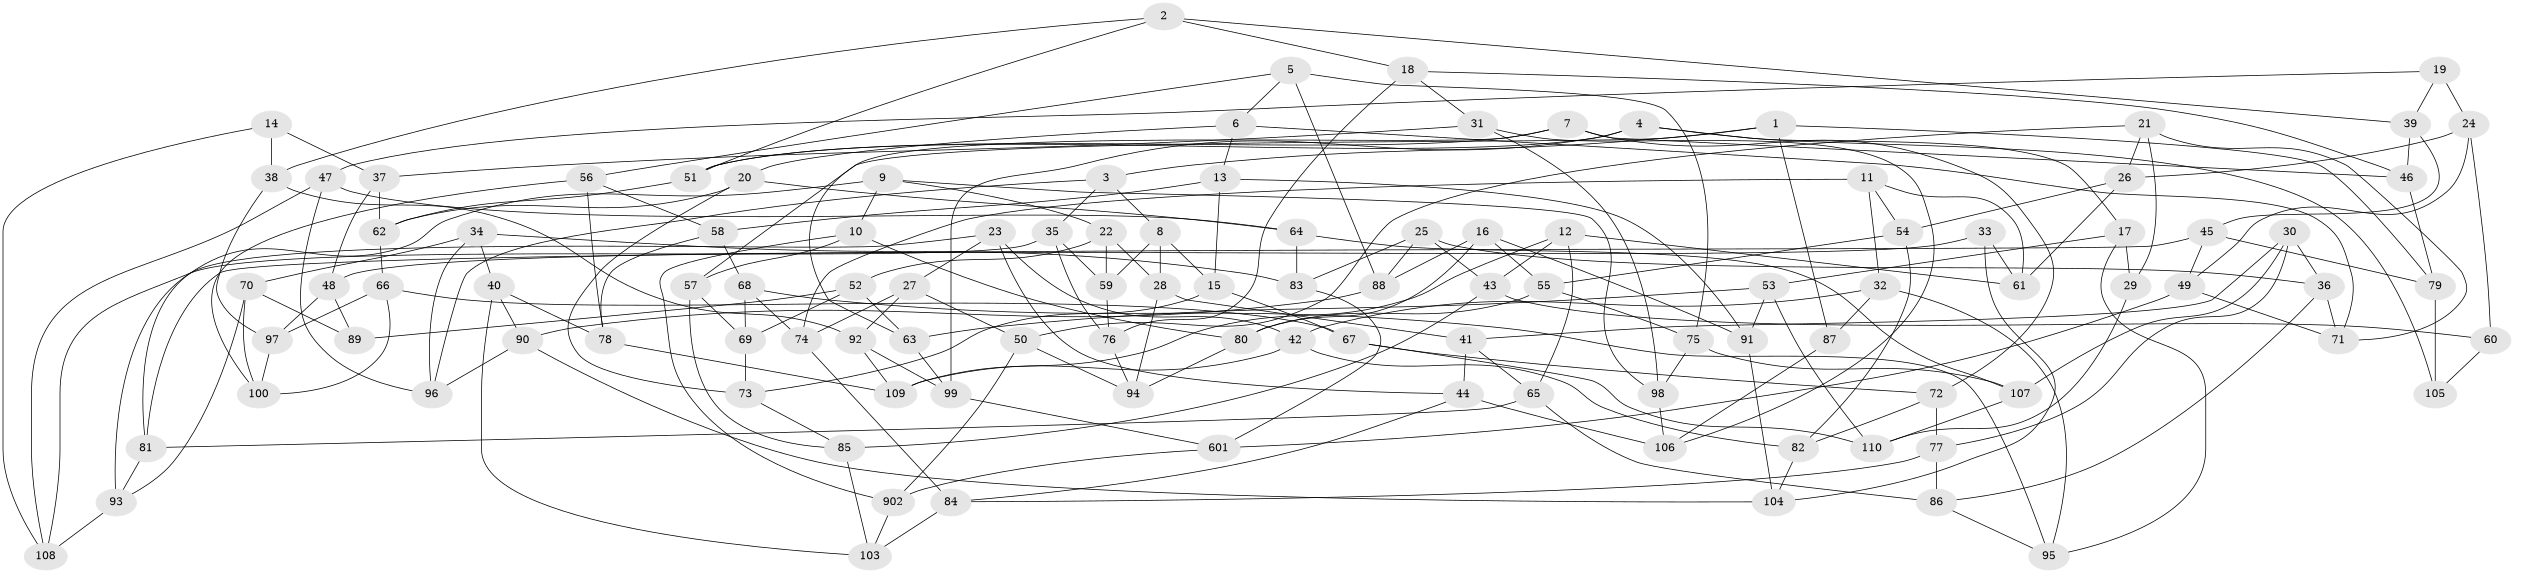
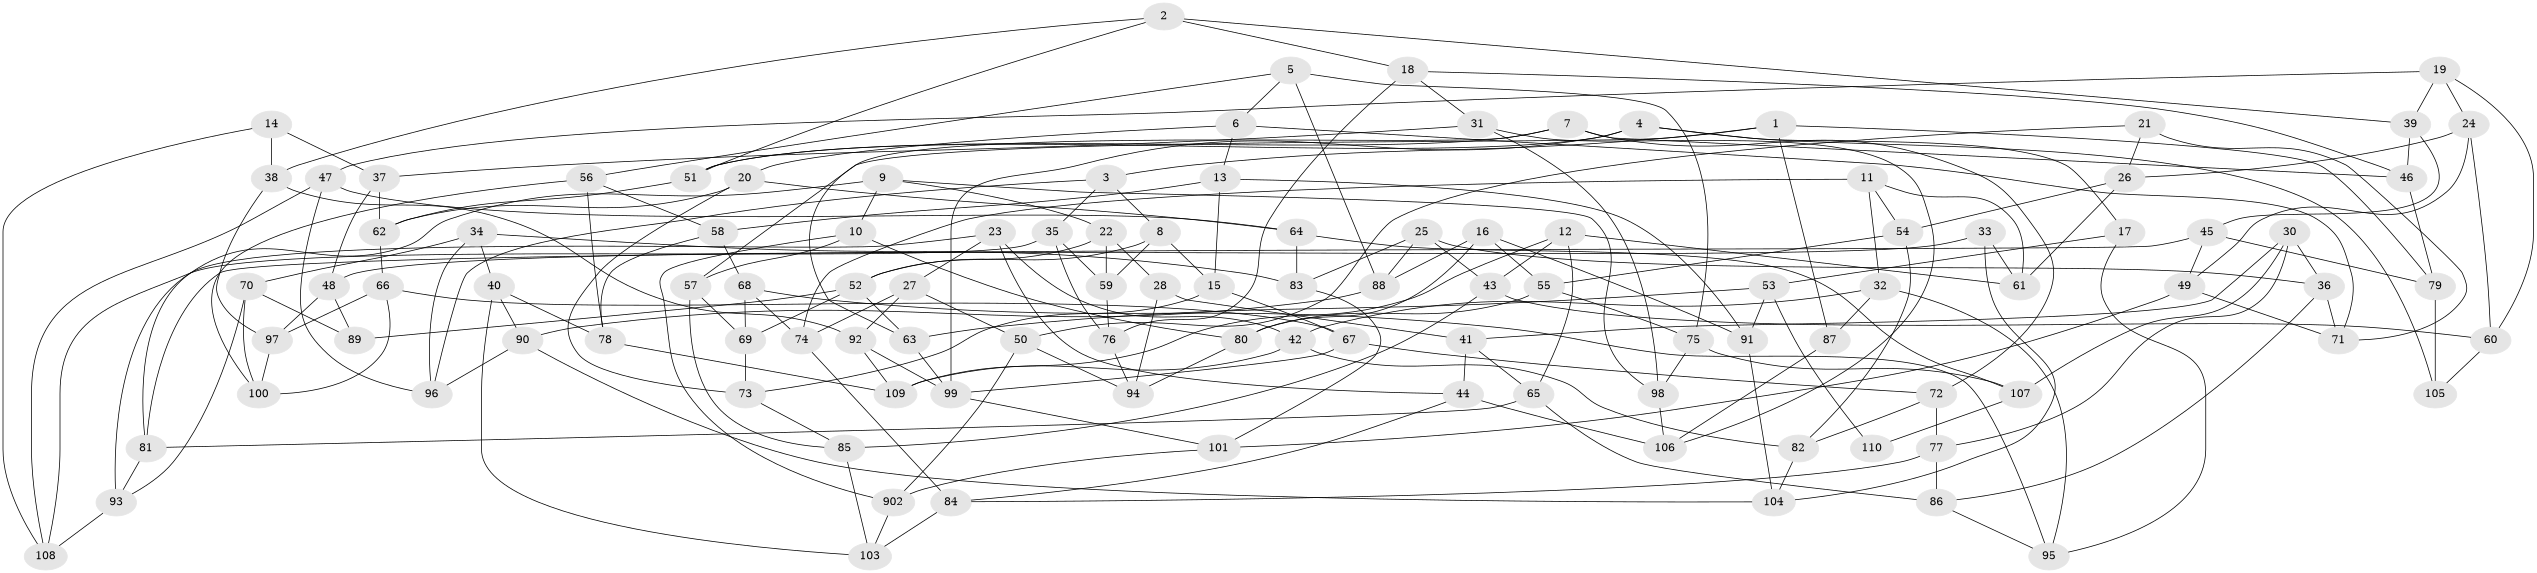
none -> (2534, 191)
(1160, 258) -> (1043, 260)
(2131, 286) -> none
(1612, 394) -> (1117, 379)
(1219, 448) -> (1219, 448)
